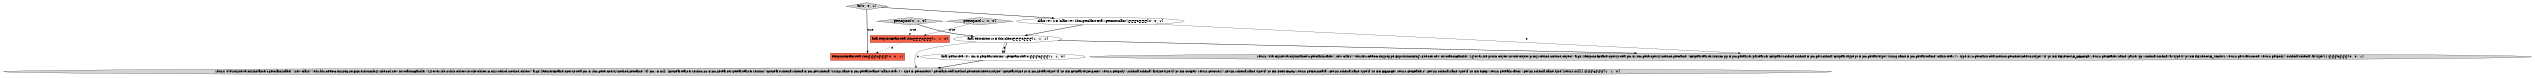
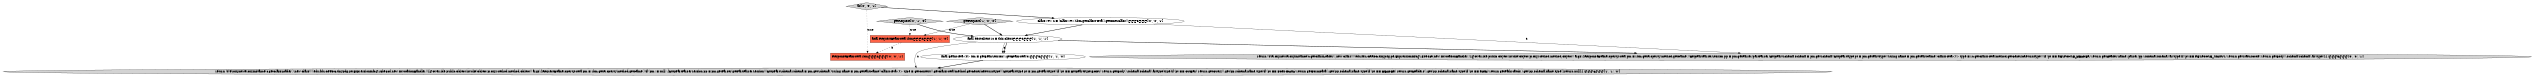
none -> (992, 29)
(867, 31) -> (867, 31)
